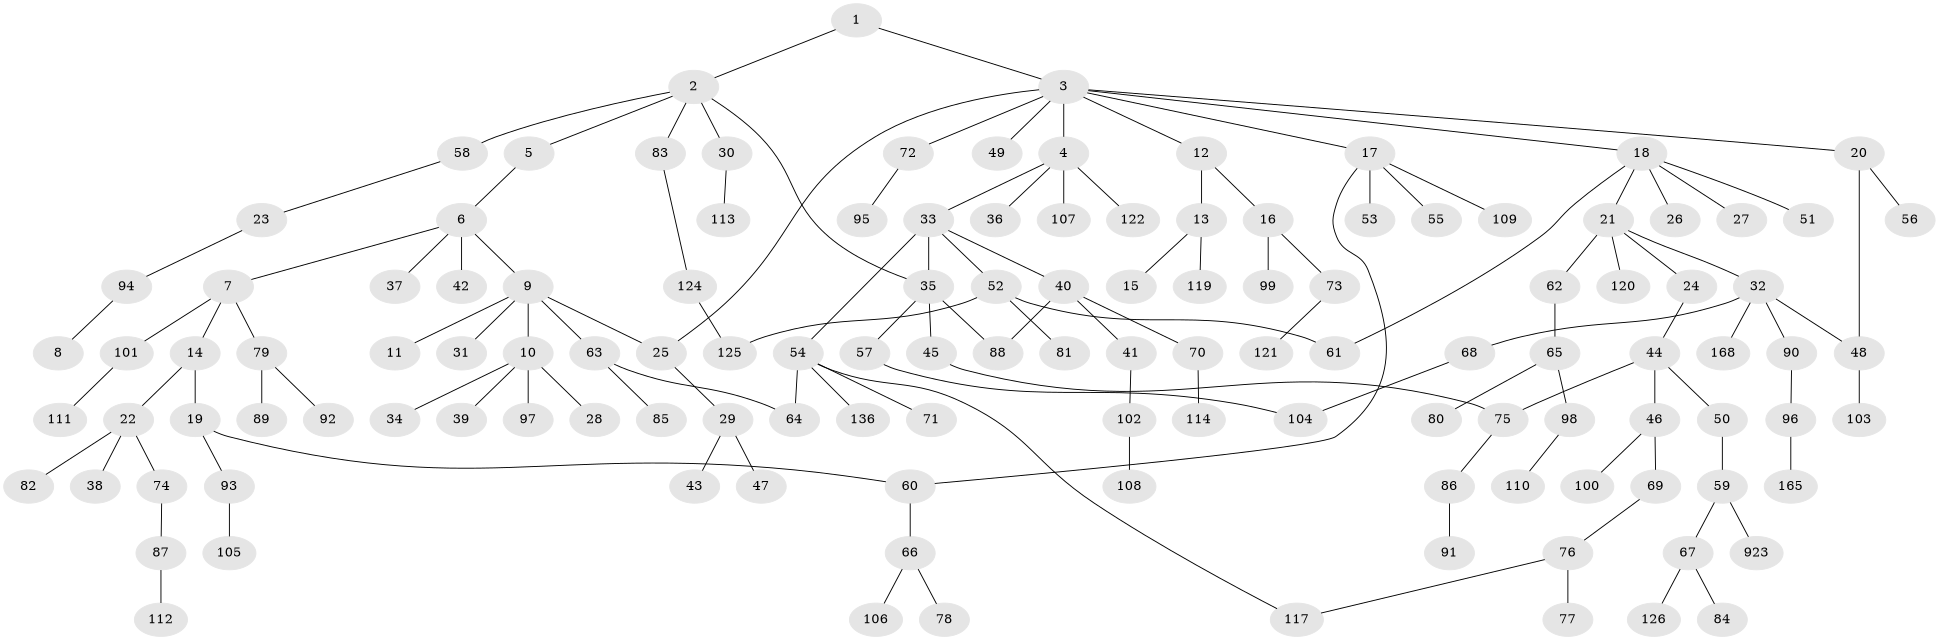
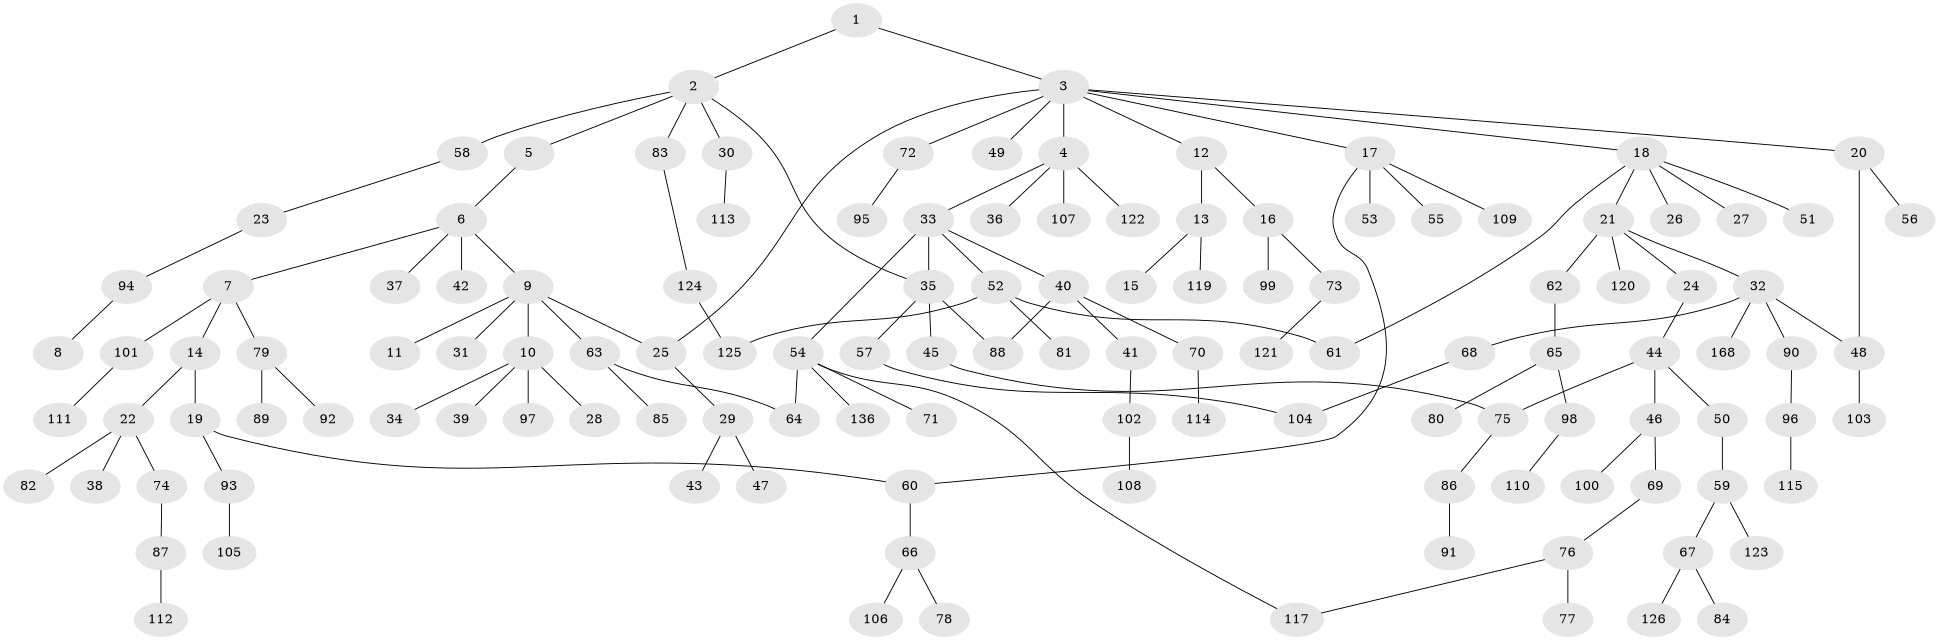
(1791, 487) -> (1791, 487)
(1757, 553) -> (1757, 553)
